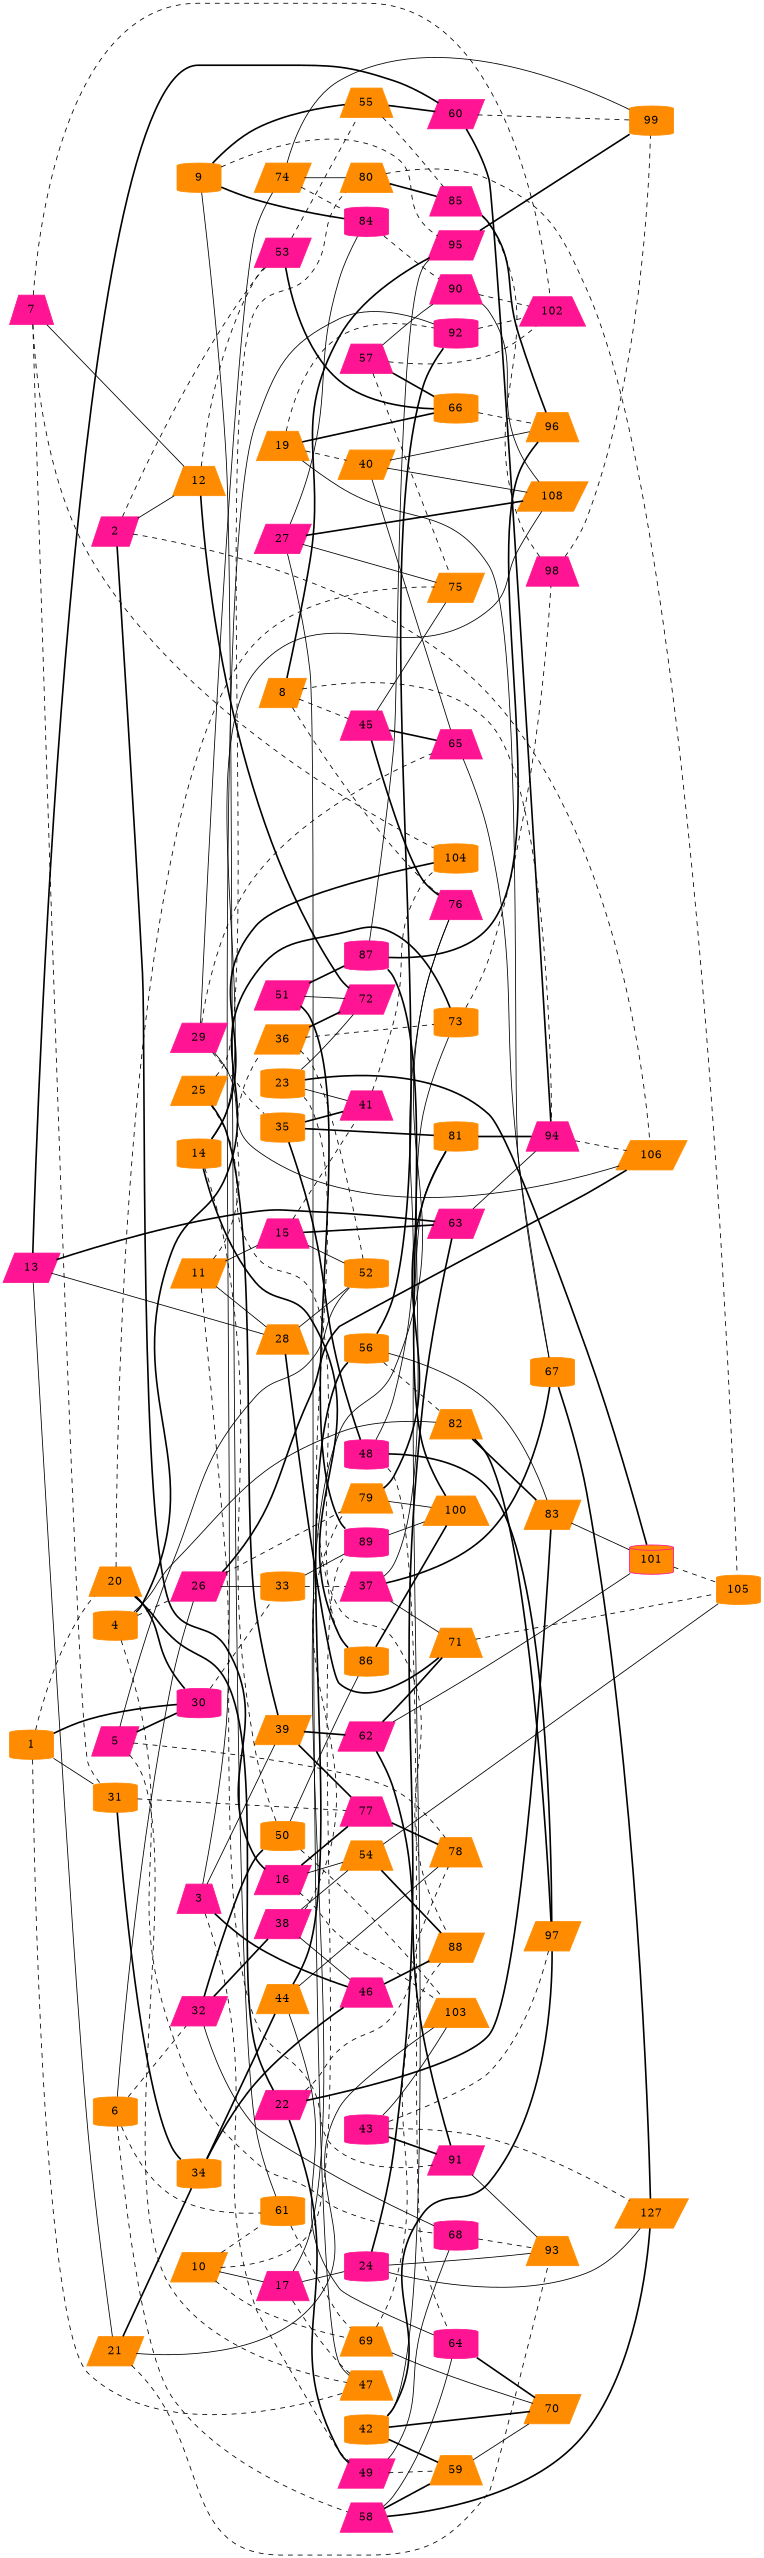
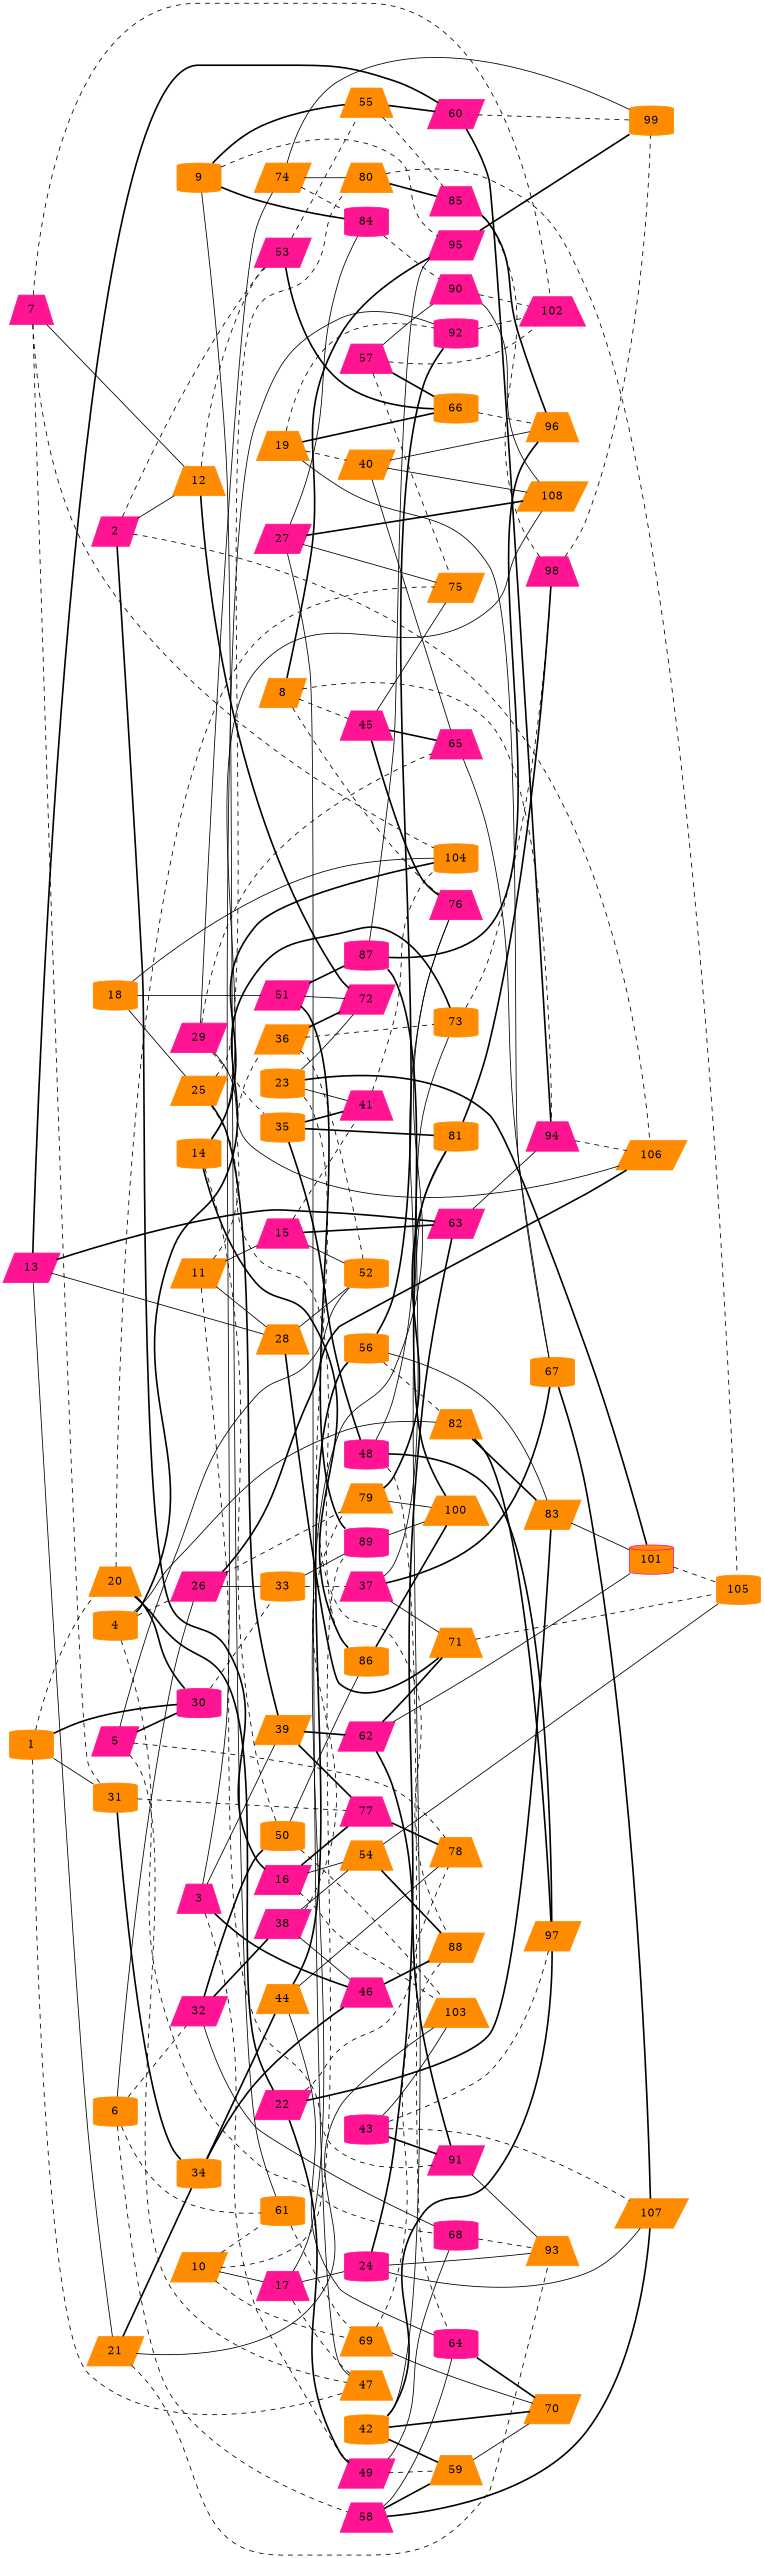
none -> (115, 995)
(509, 1136) -> (523, 857)
(652, 2213) -> (652, 2213)
